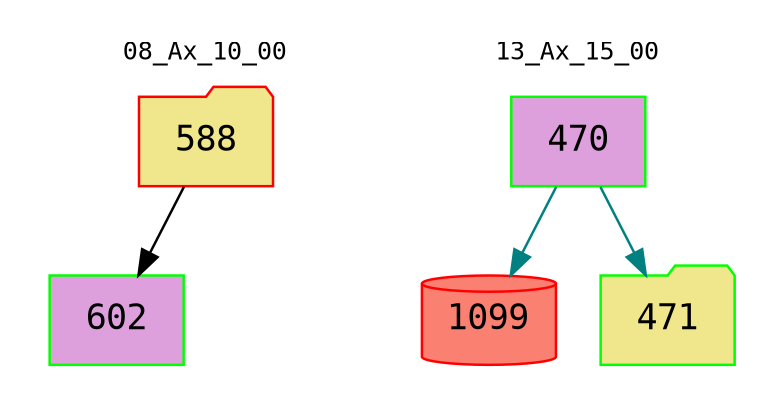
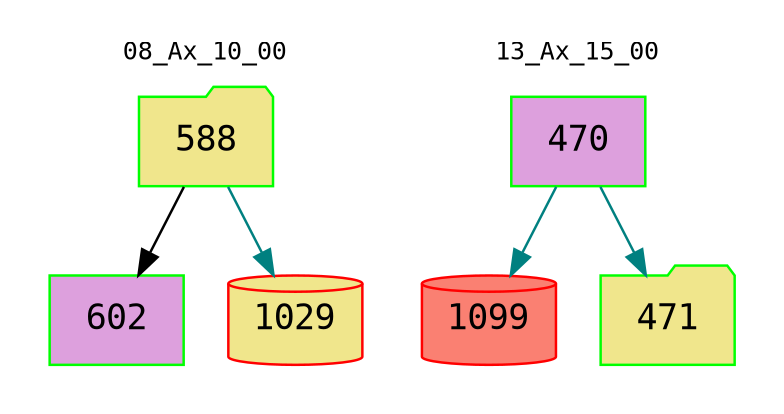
(206, 141) -> (206, 141)
none -> (295, 320)
